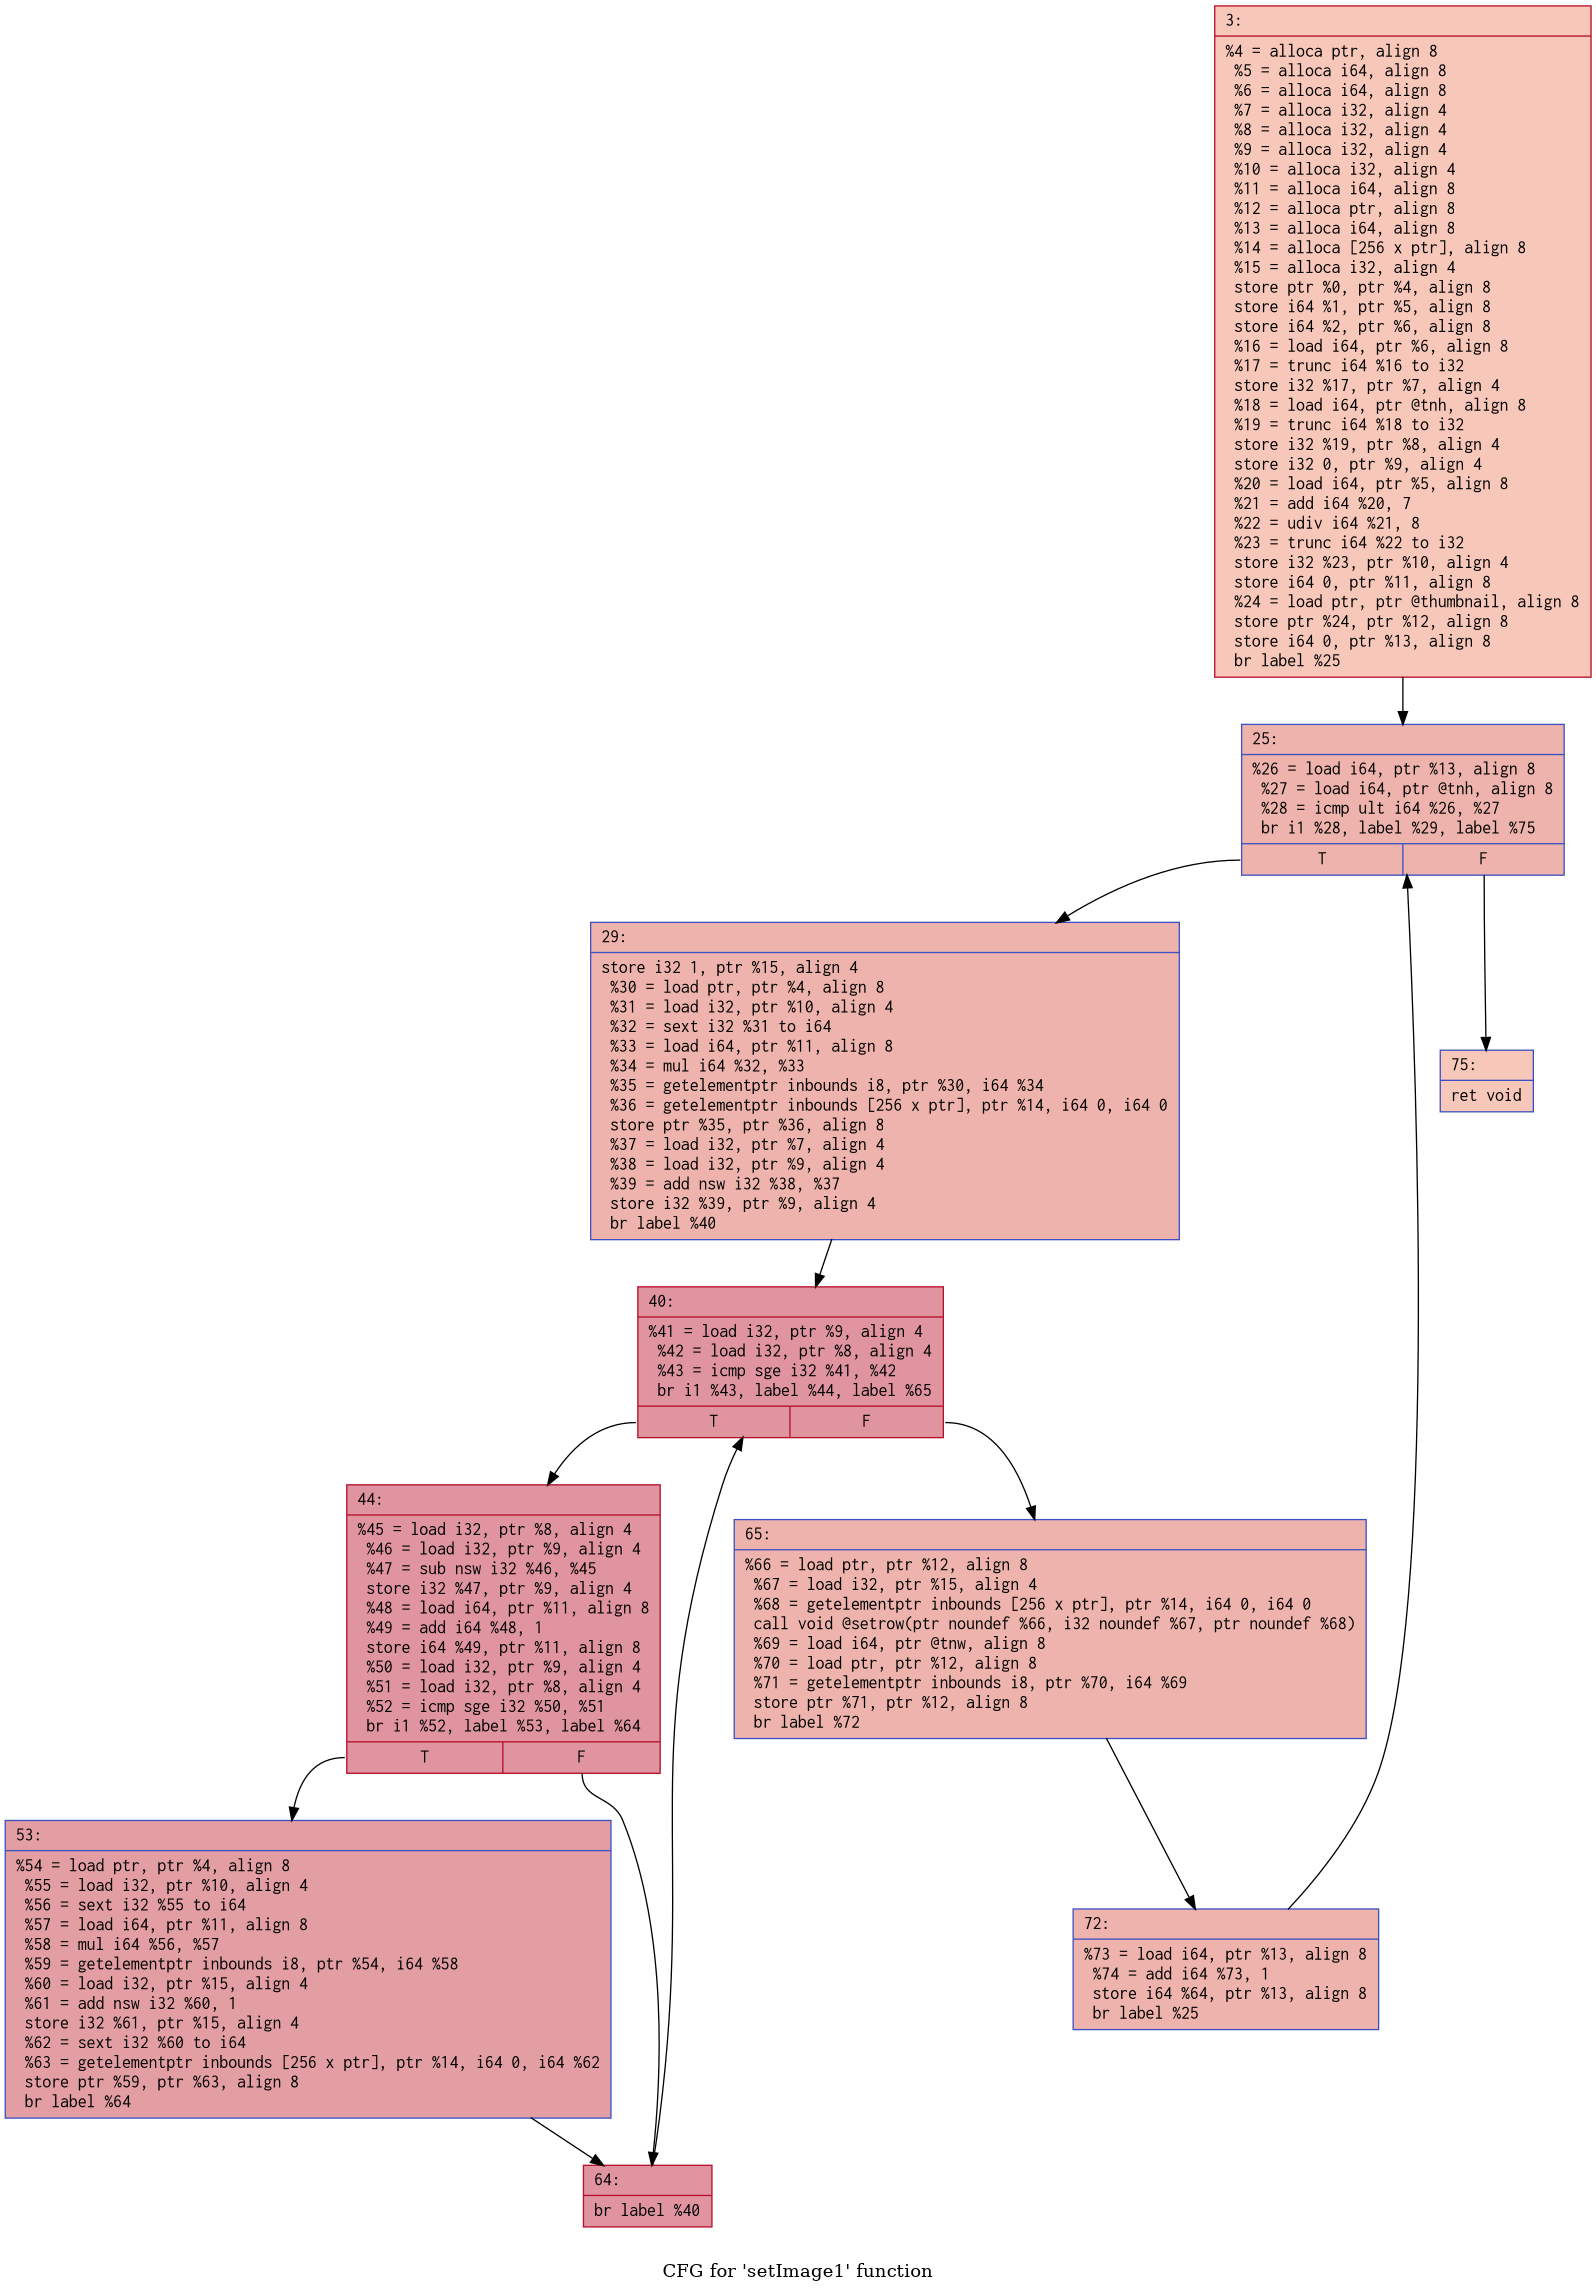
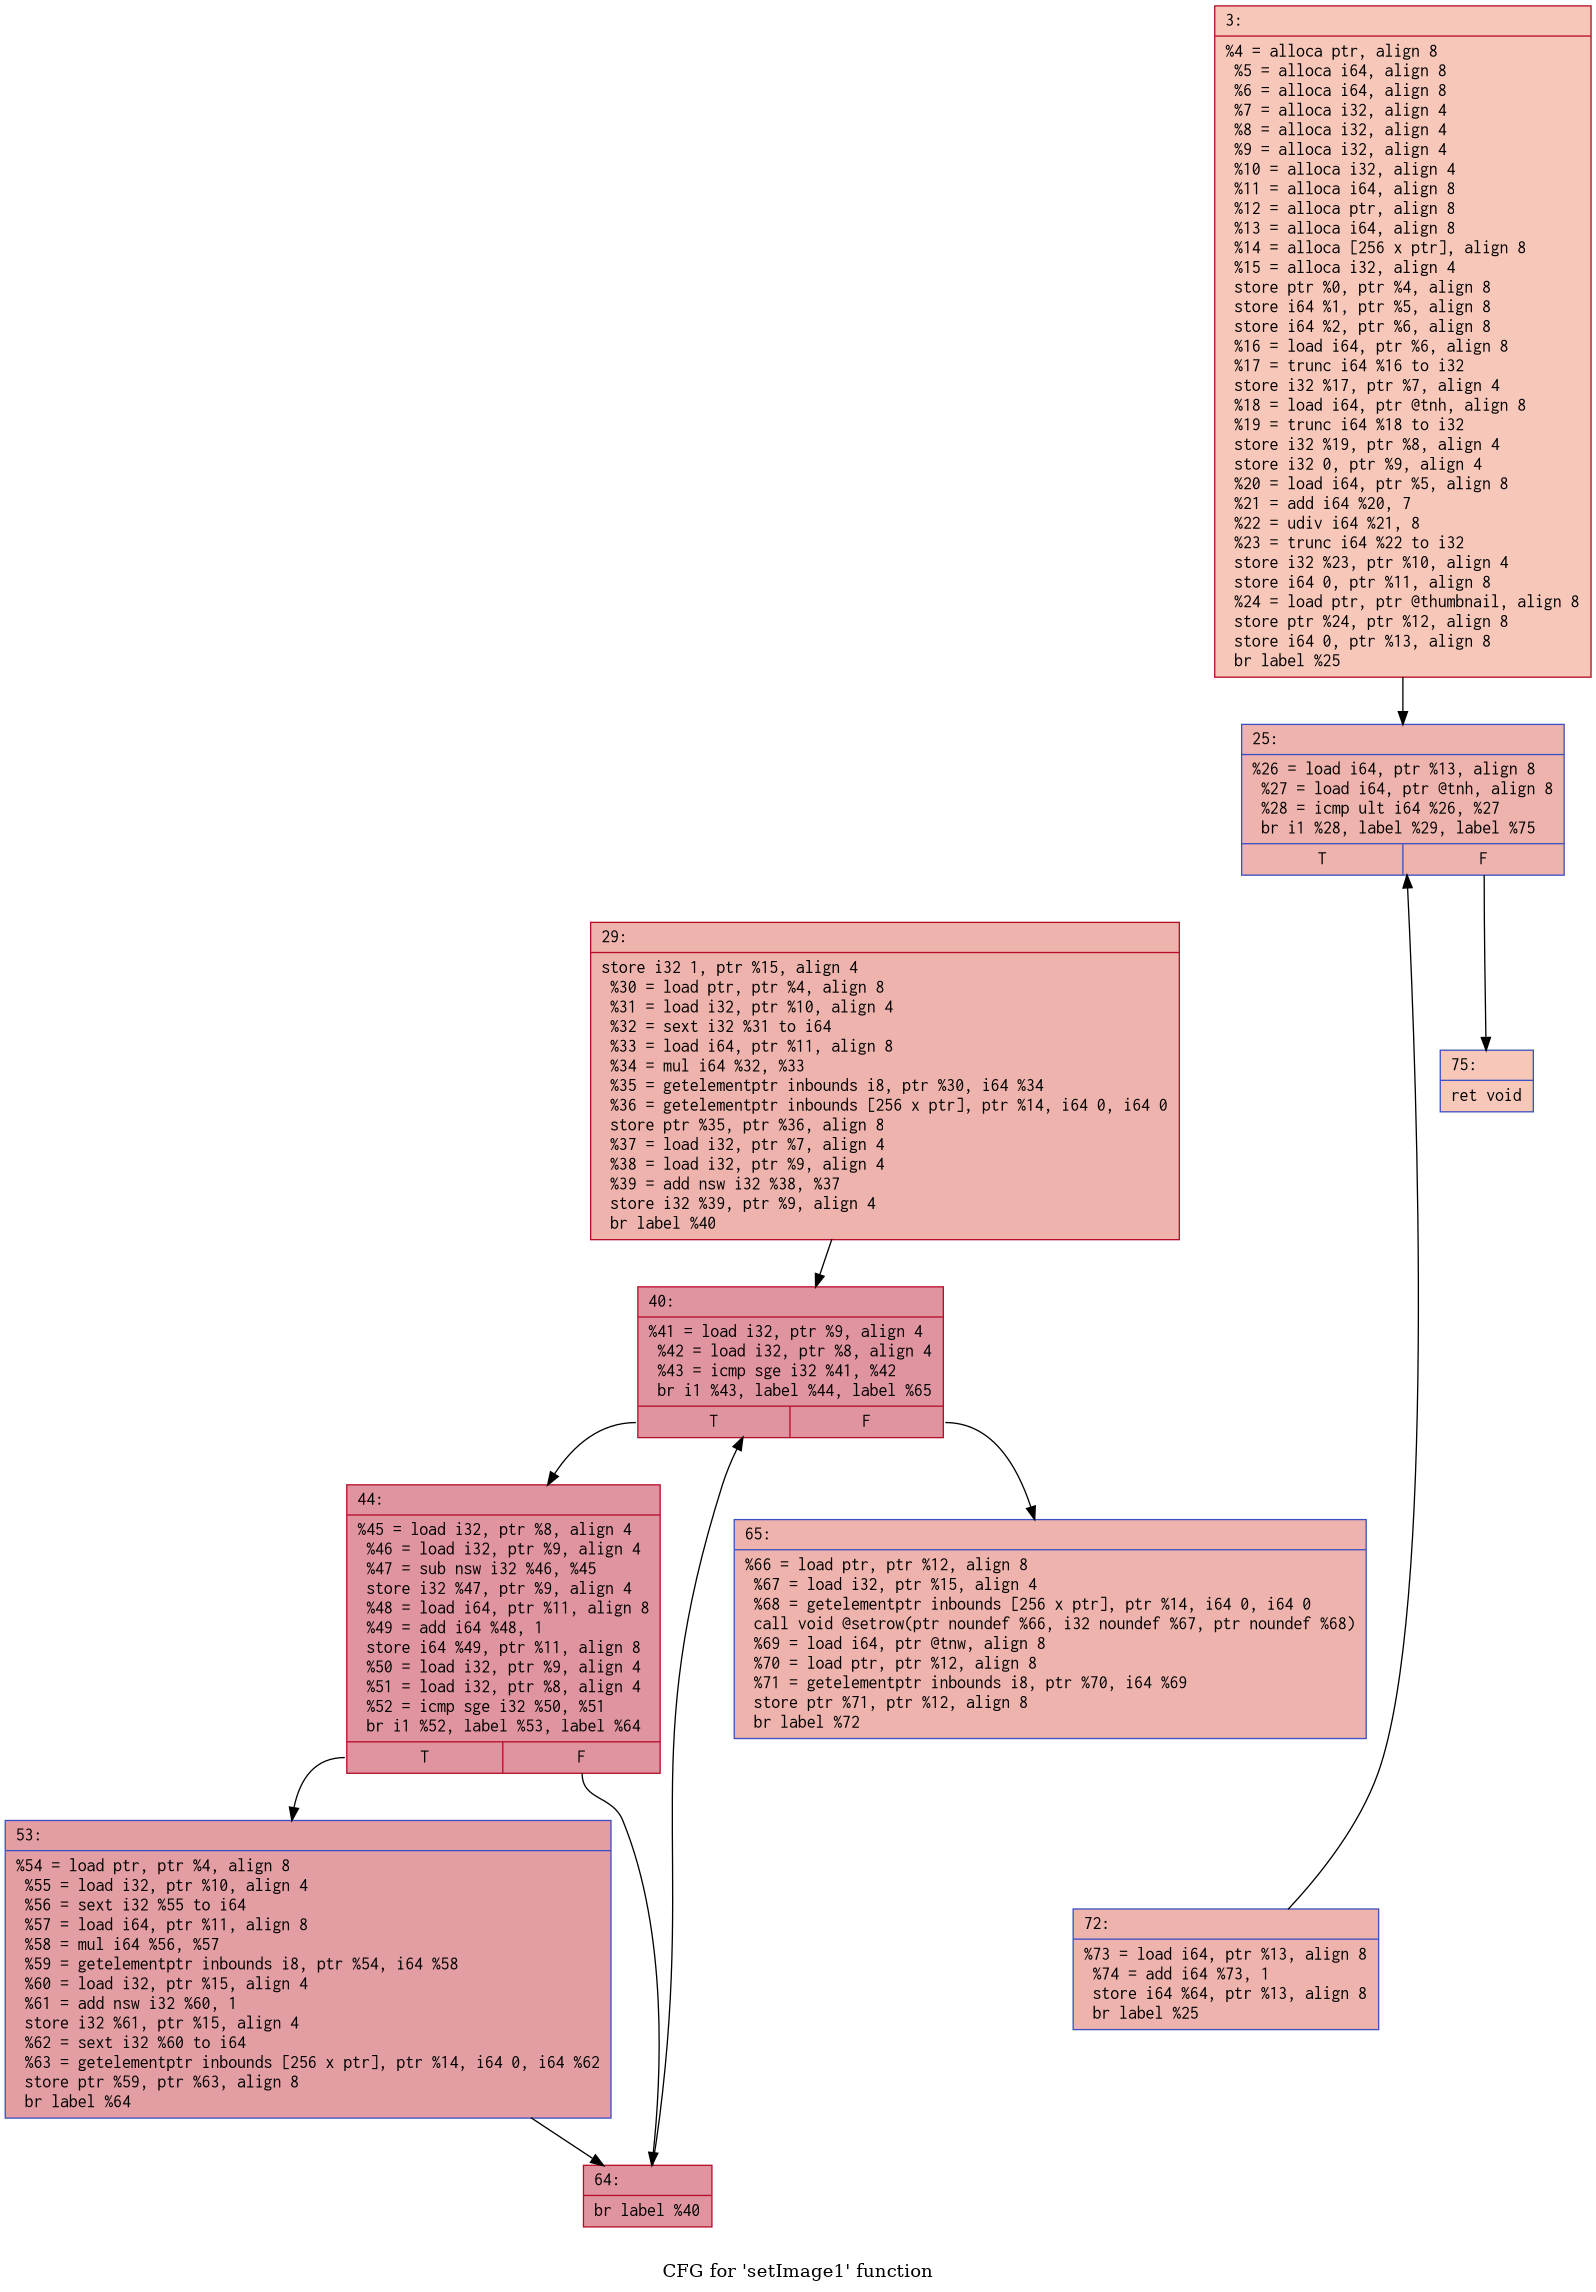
(1150, 876) -> none
(885, 1081) -> (885, 1081)
(1148, 1818) -> none
